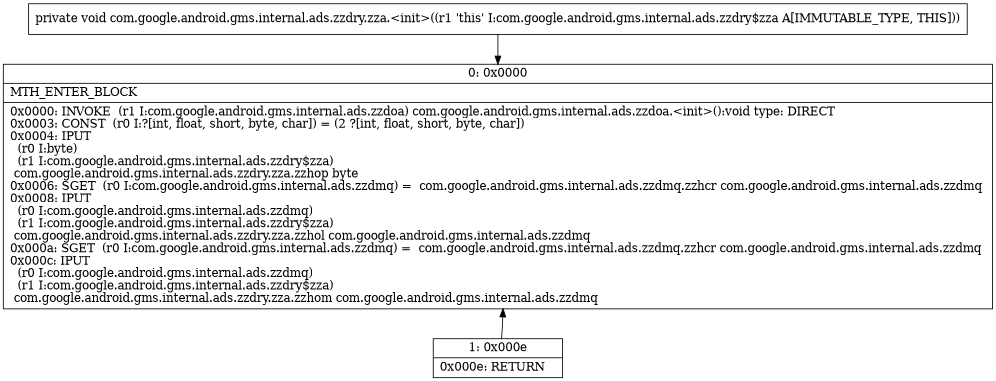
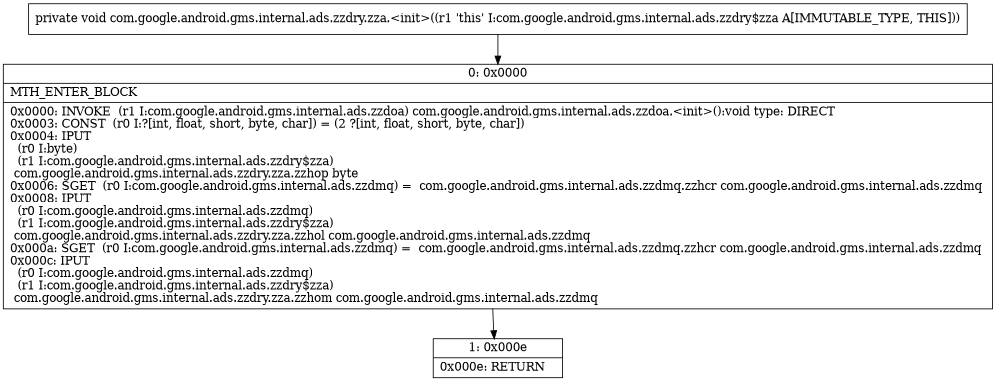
(502, 328) -> (493, 320)
